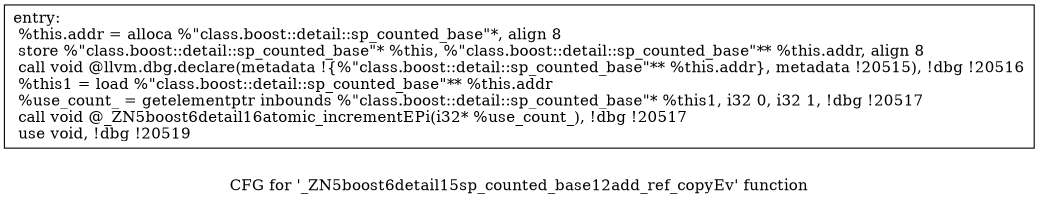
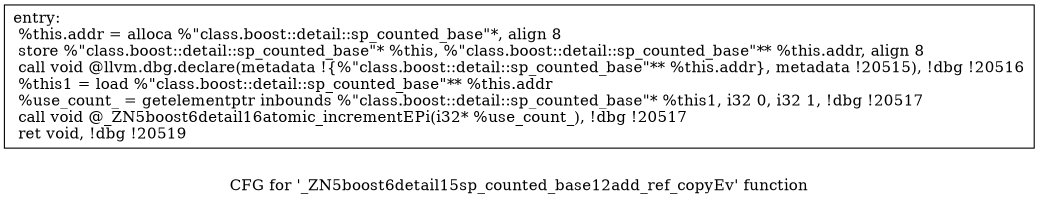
(102, 134) -> (100, 134)
